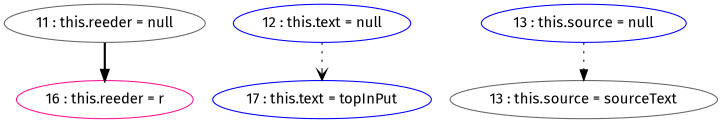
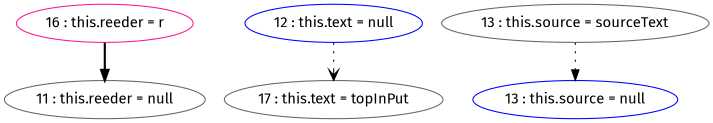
(105, 56) -> (105, 56)
(584, 56) -> (575, 56)
(322, 100) -> (334, 100)
